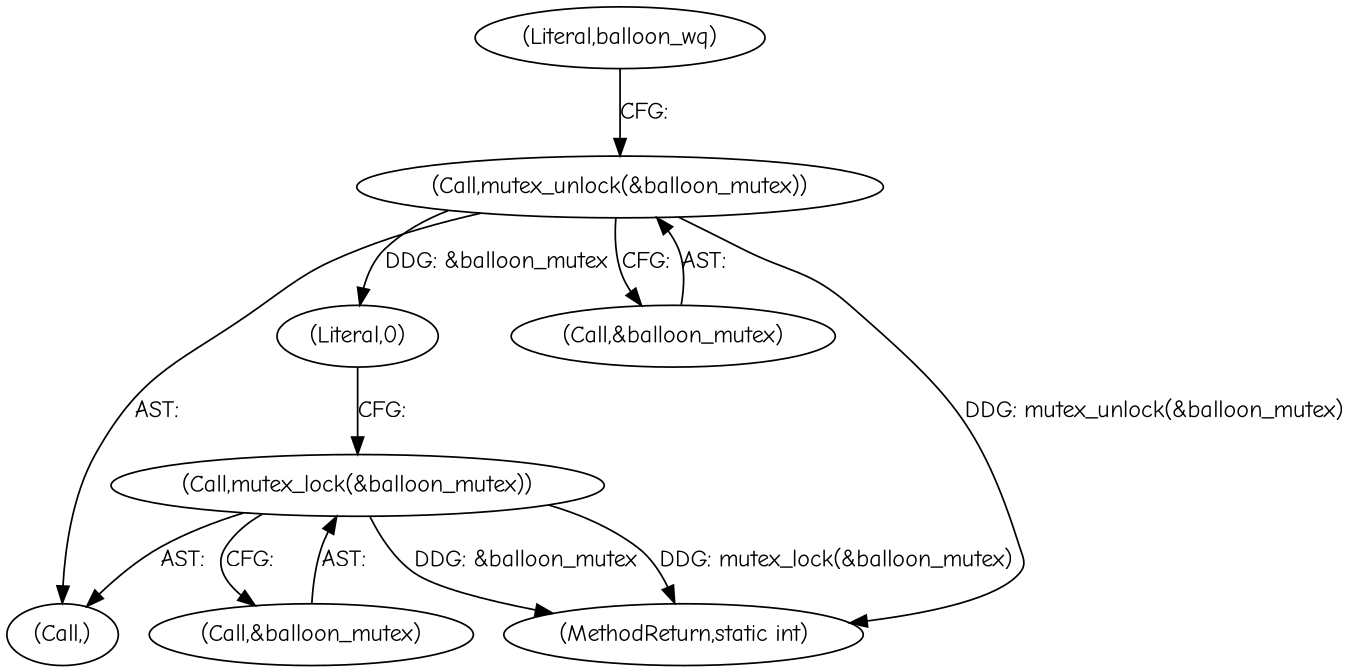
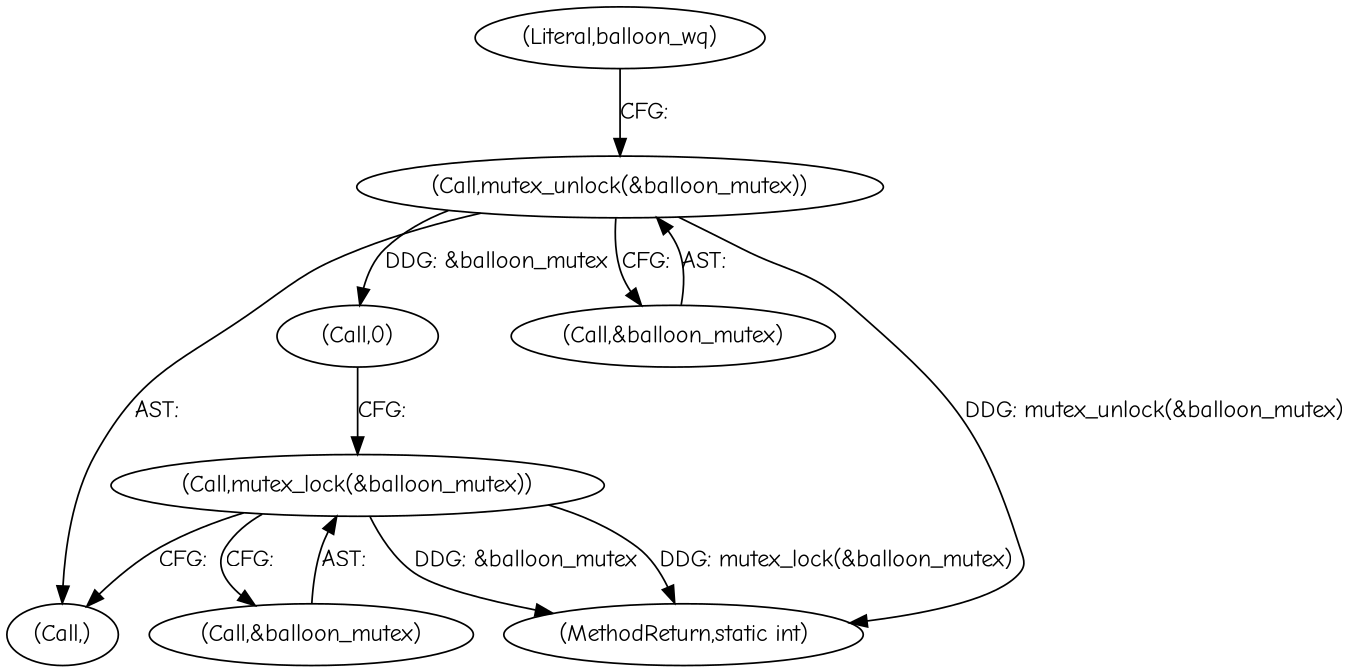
(358, 336) -> (358, 336)
(187, 560) -> (187, 560)
